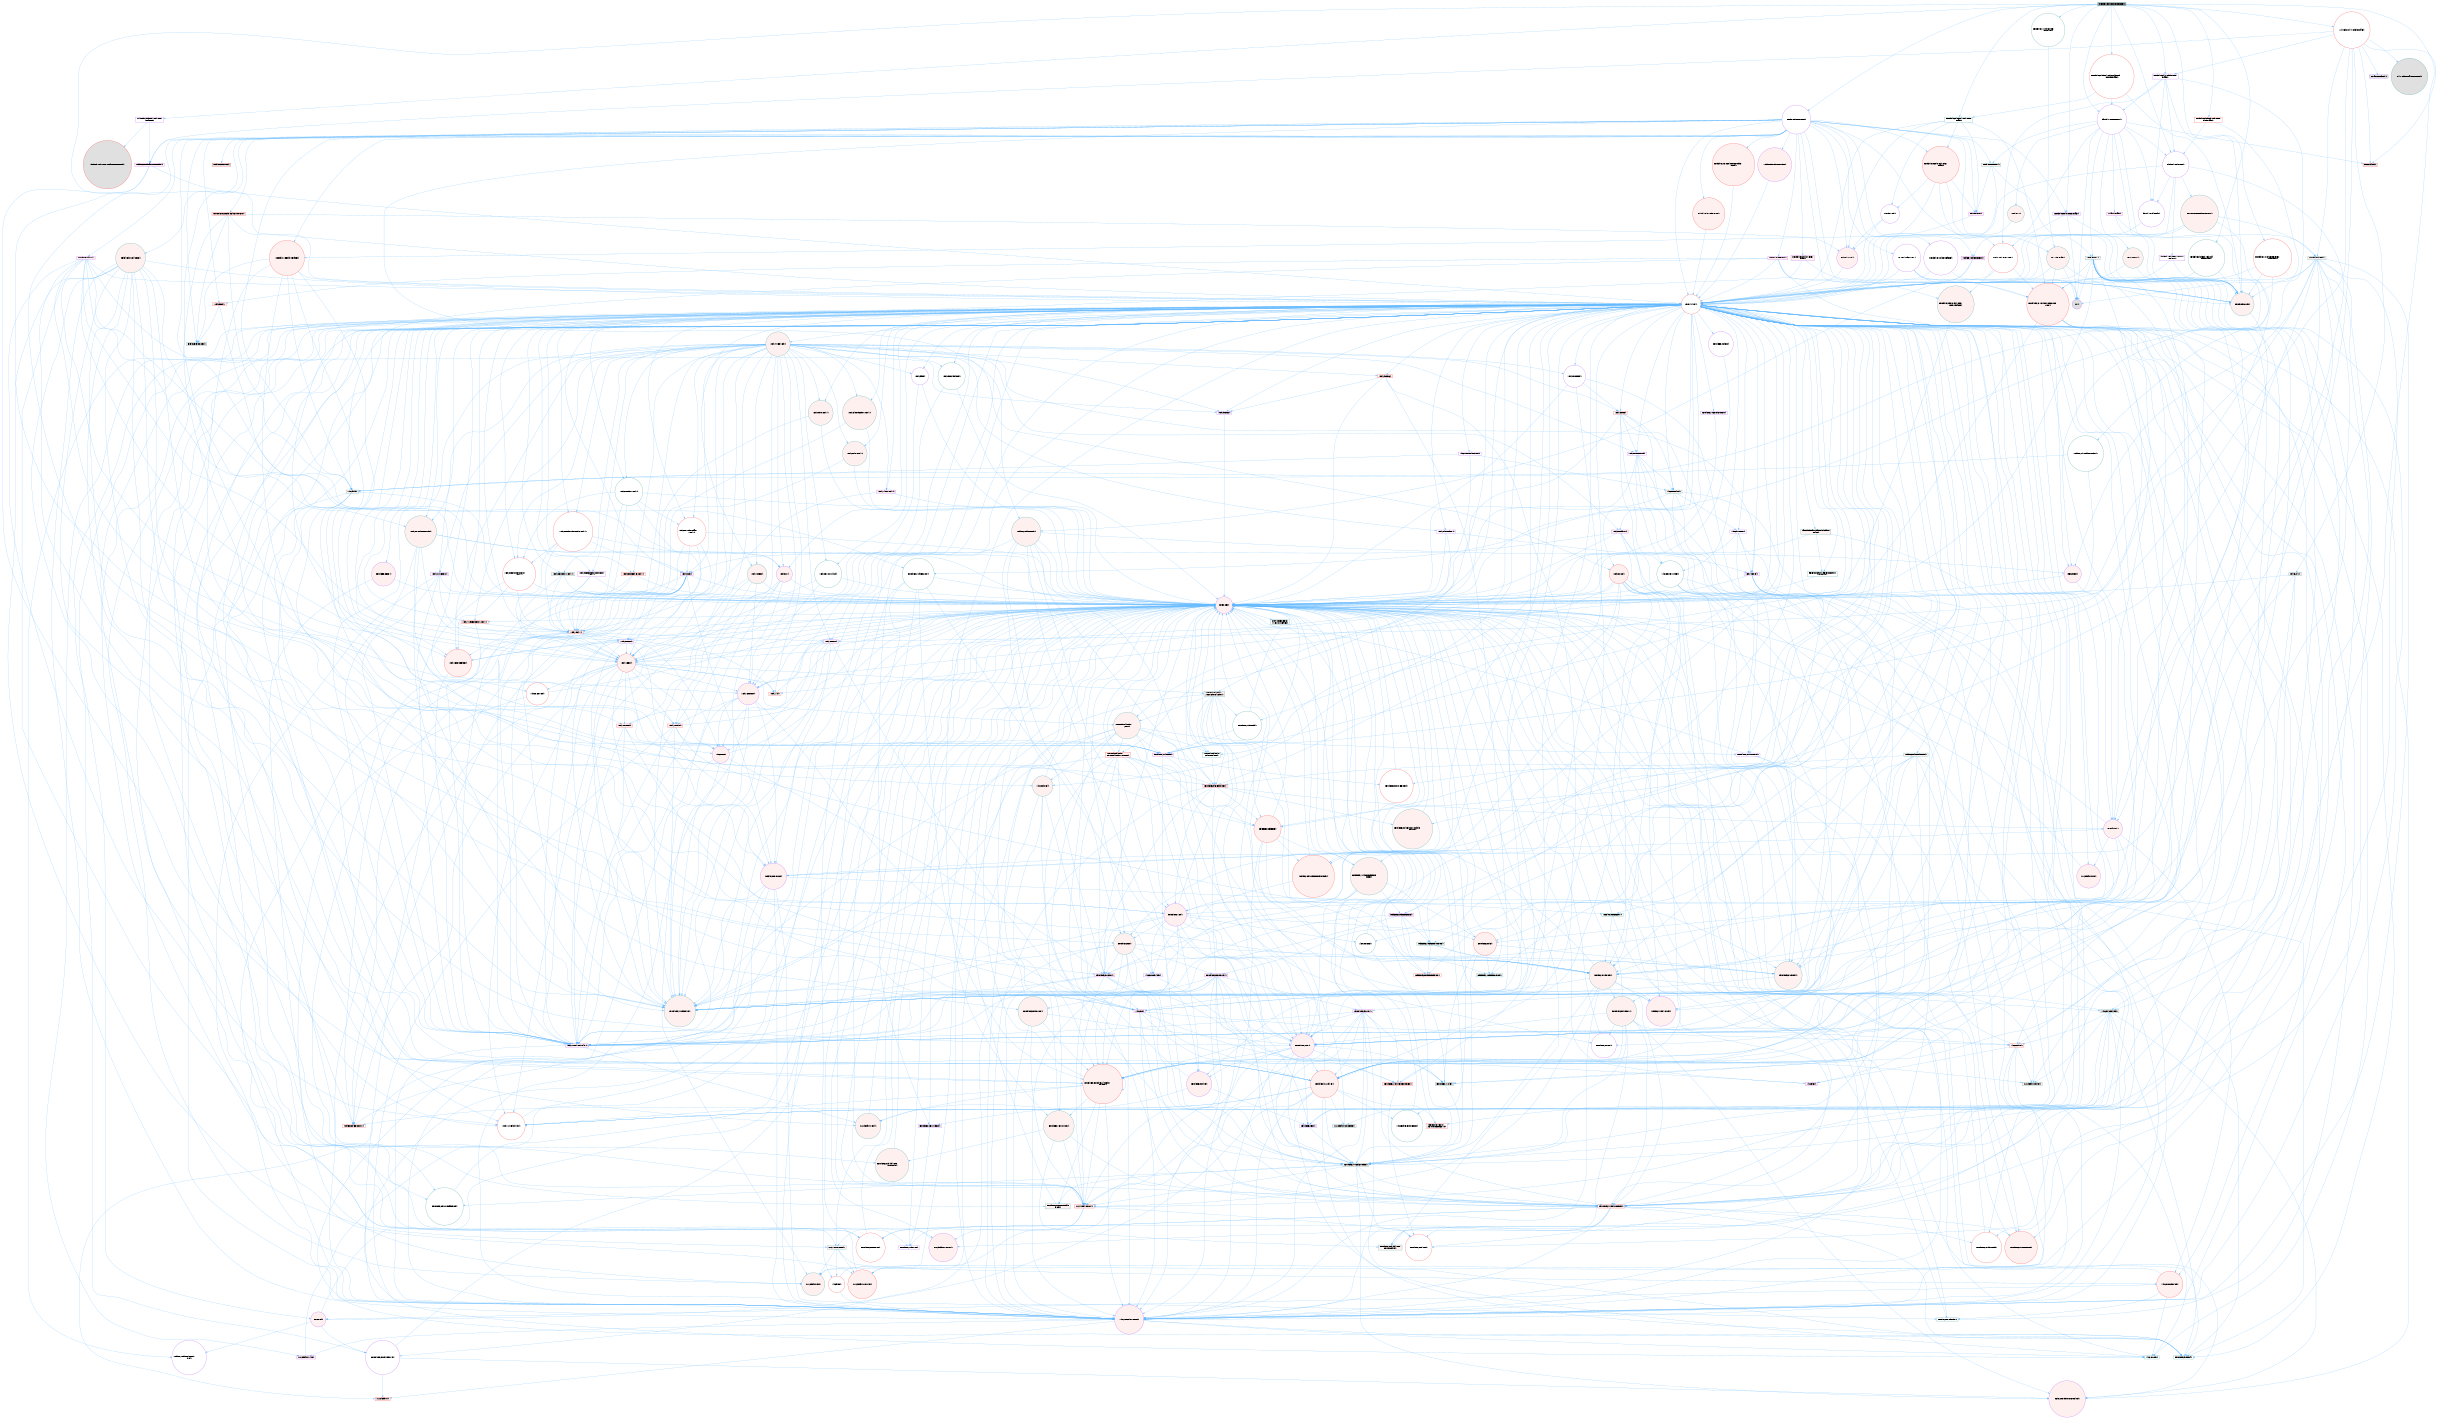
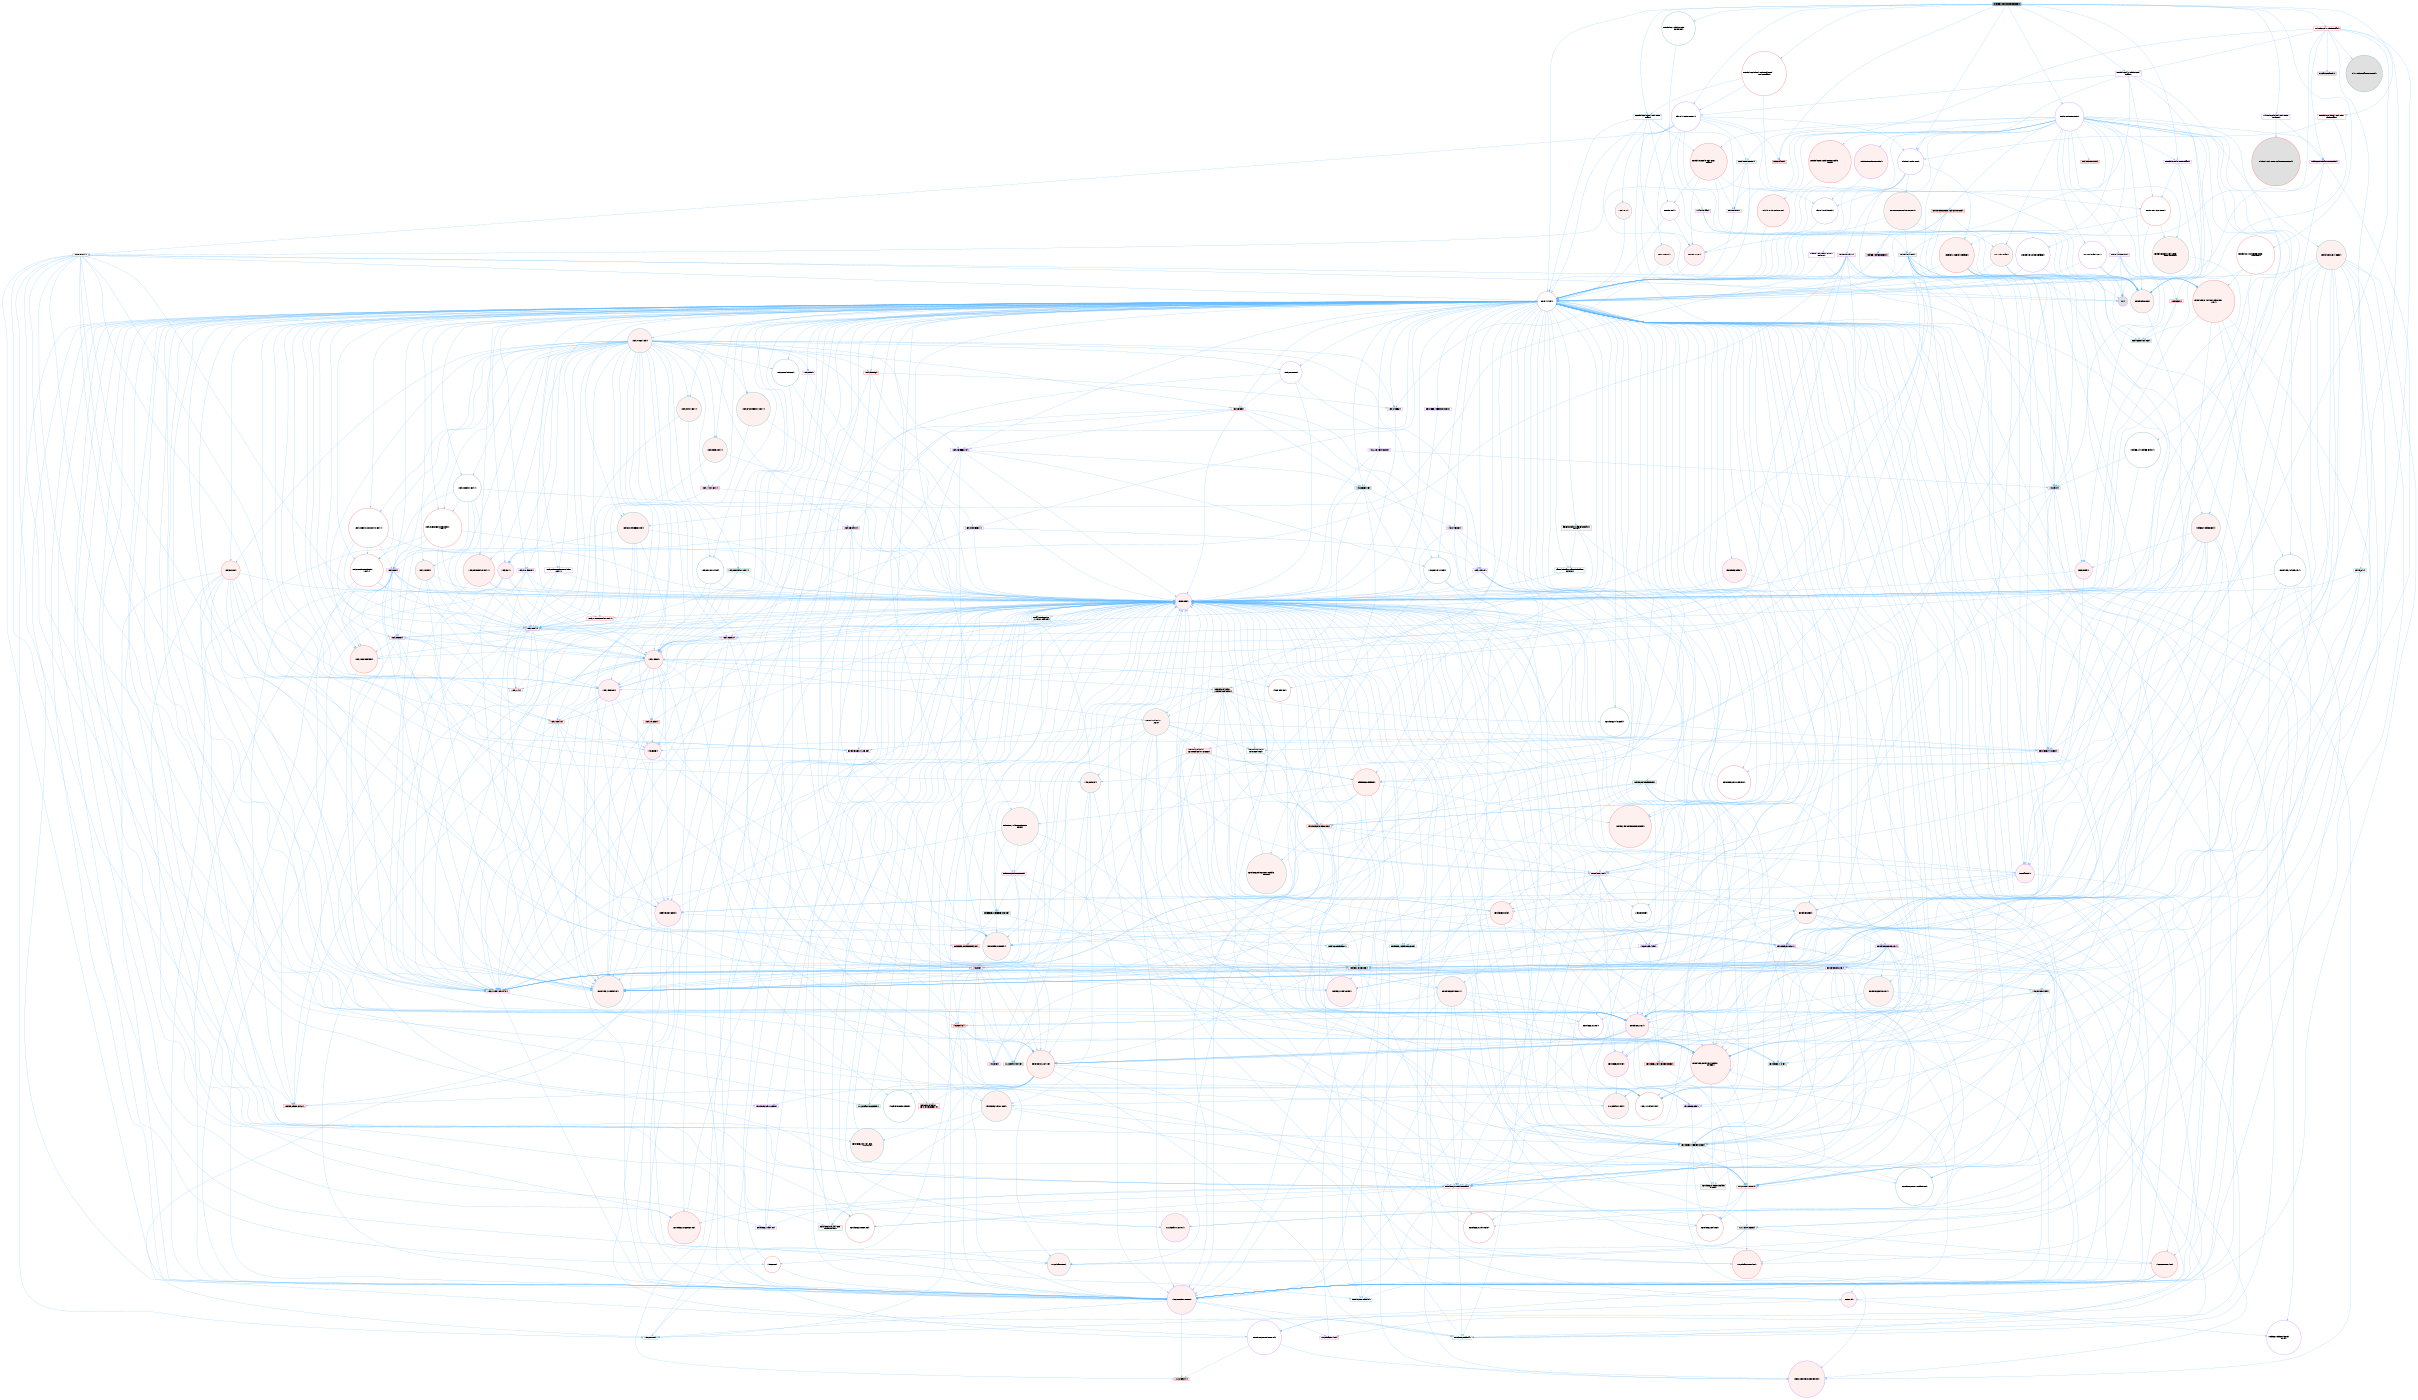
(2352, 30) -> (2327, 29)
(1803, 258) -> none
(2206, 258) -> none
(1721, 344) -> none
(920, 376) -> (809, 373)
(692, 532) -> (443, 528)
(633, 574) -> (479, 570)
(1822, 574) -> (1570, 570)
(1237, 803) -> (1337, 807)
(2089, 876) -> none
(1175, 915) -> (1598, 874)
(1603, 975) -> (1359, 968)
(1360, 992) -> (1334, 1023)
